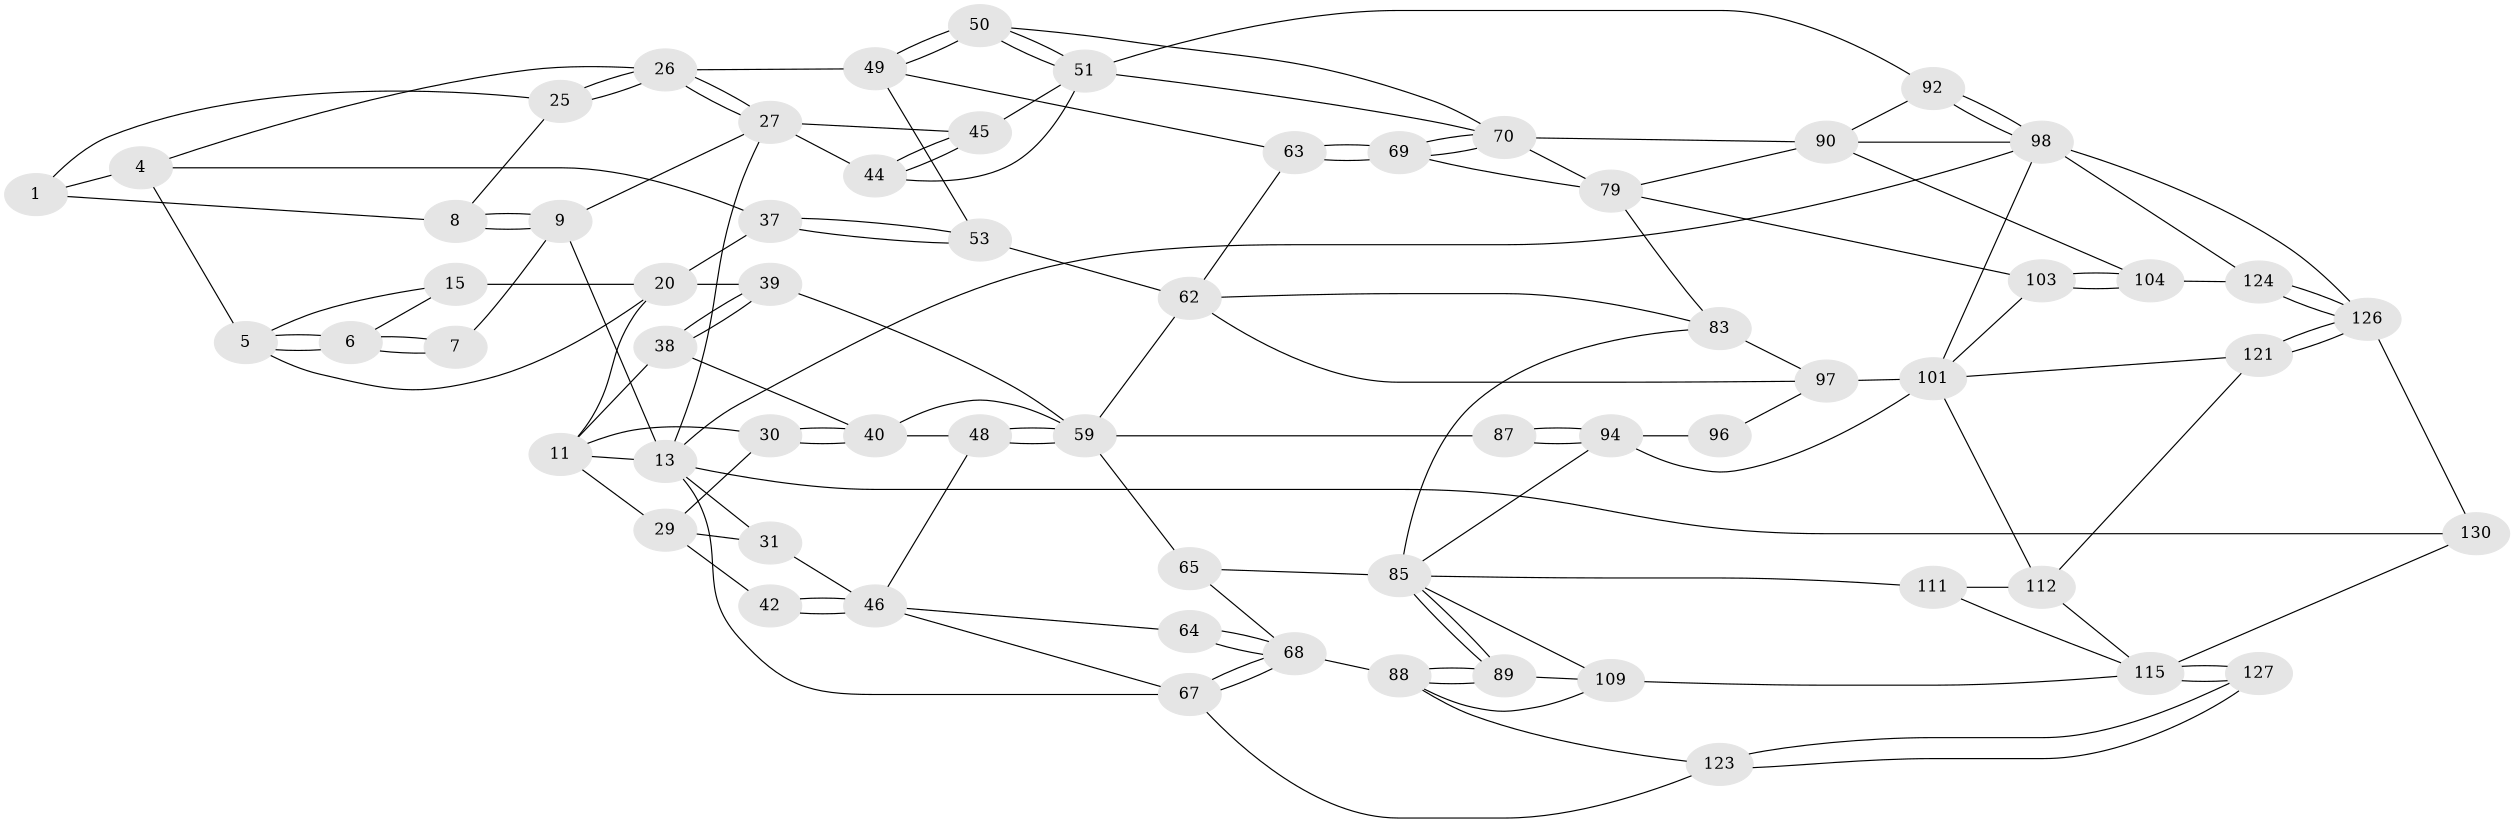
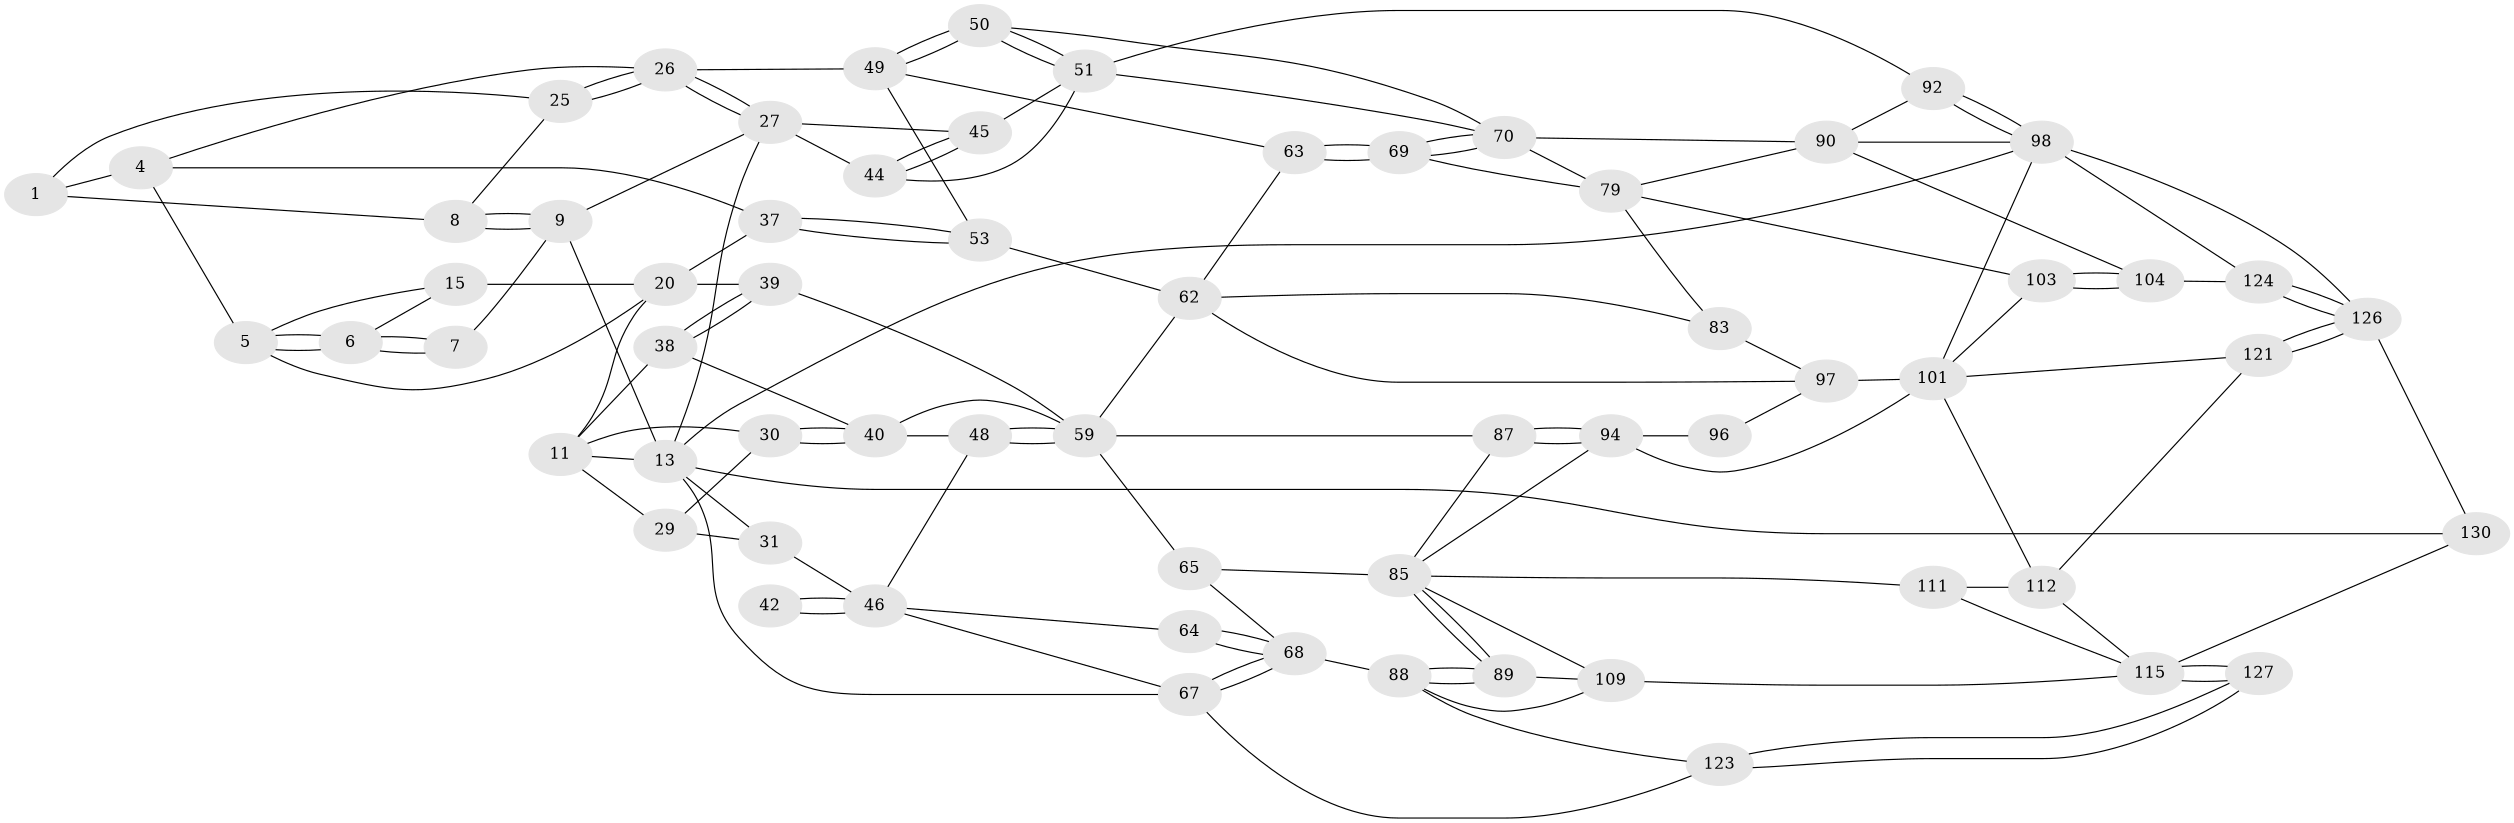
(1490, 391) -> (1452, 506)
(721, 570) -> none
